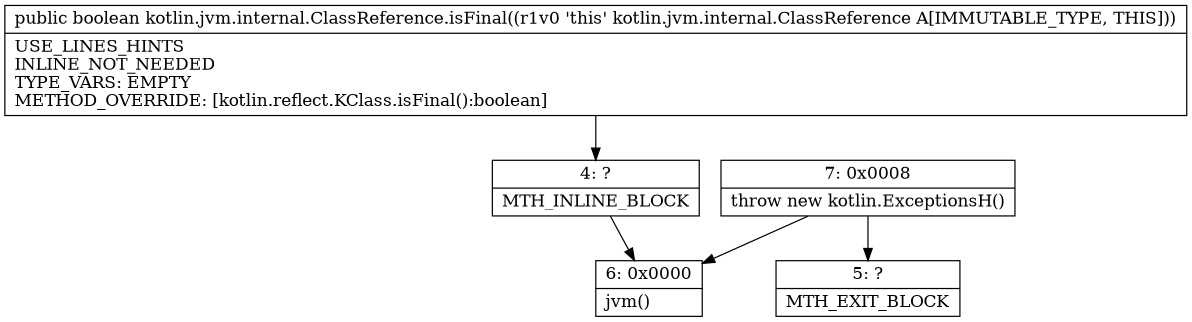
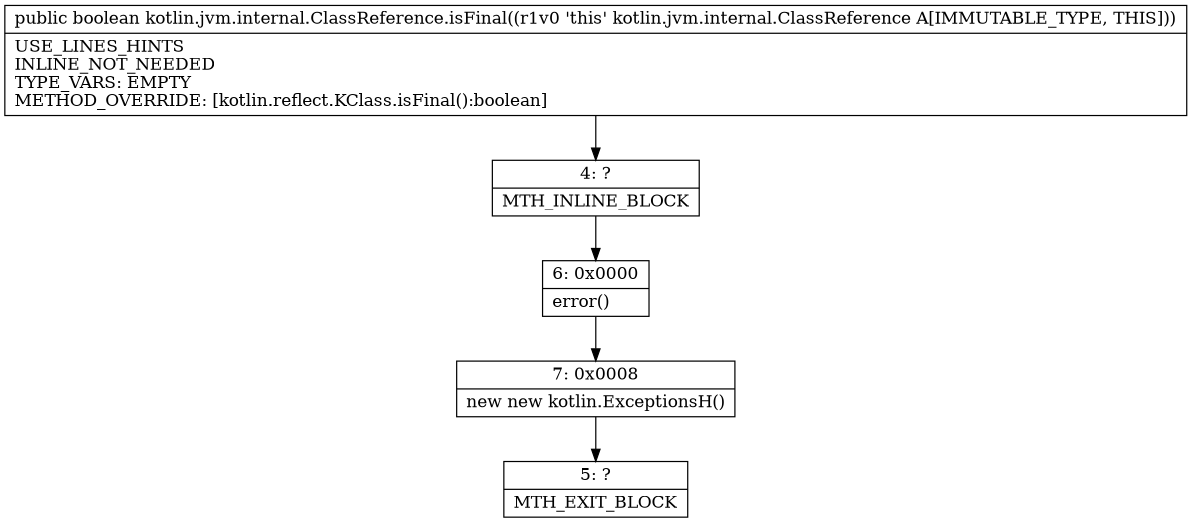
(868, 201) -> (596, 402)
(761, 237) -> (596, 333)
(628, 302) -> (581, 302)
